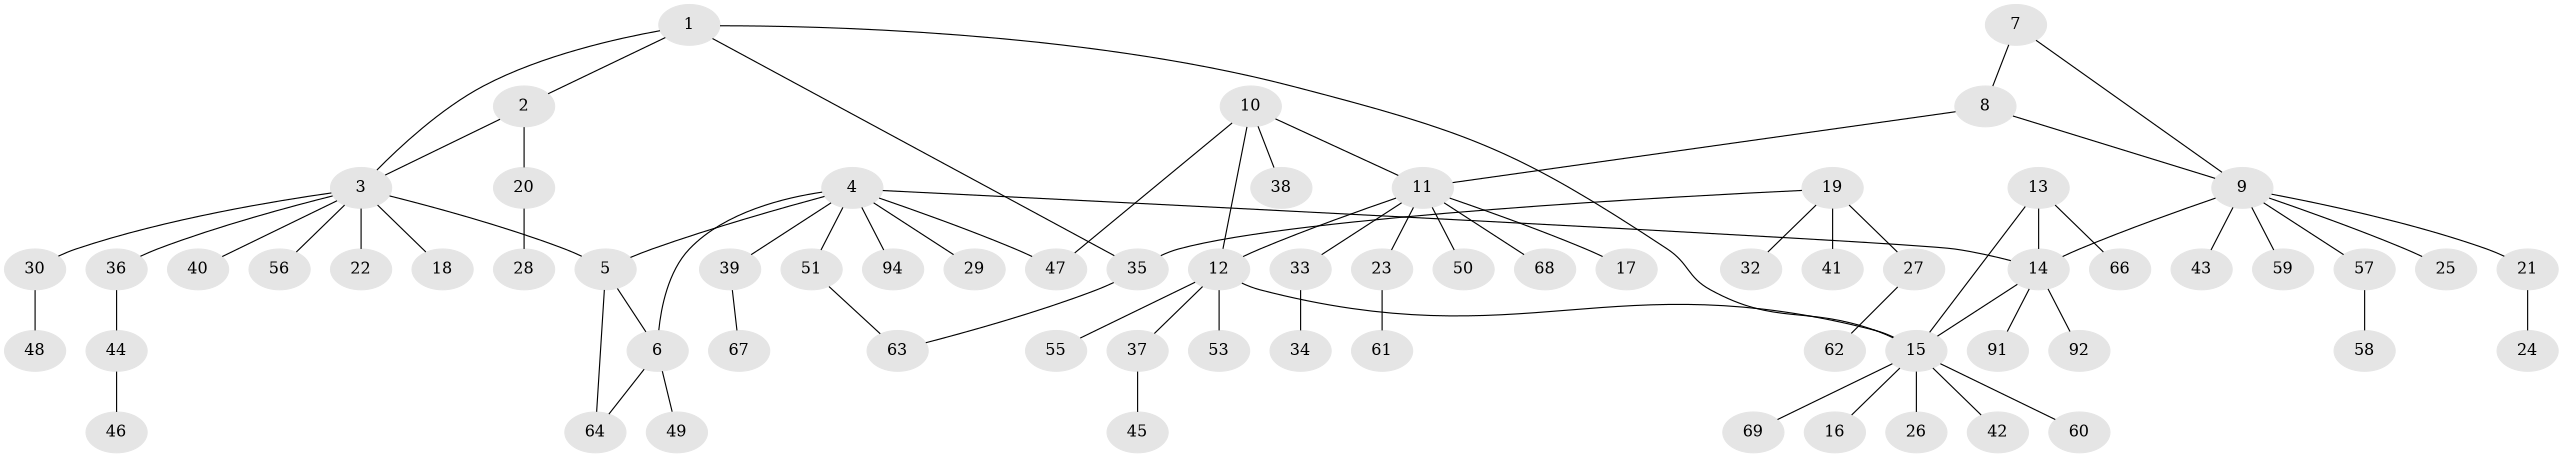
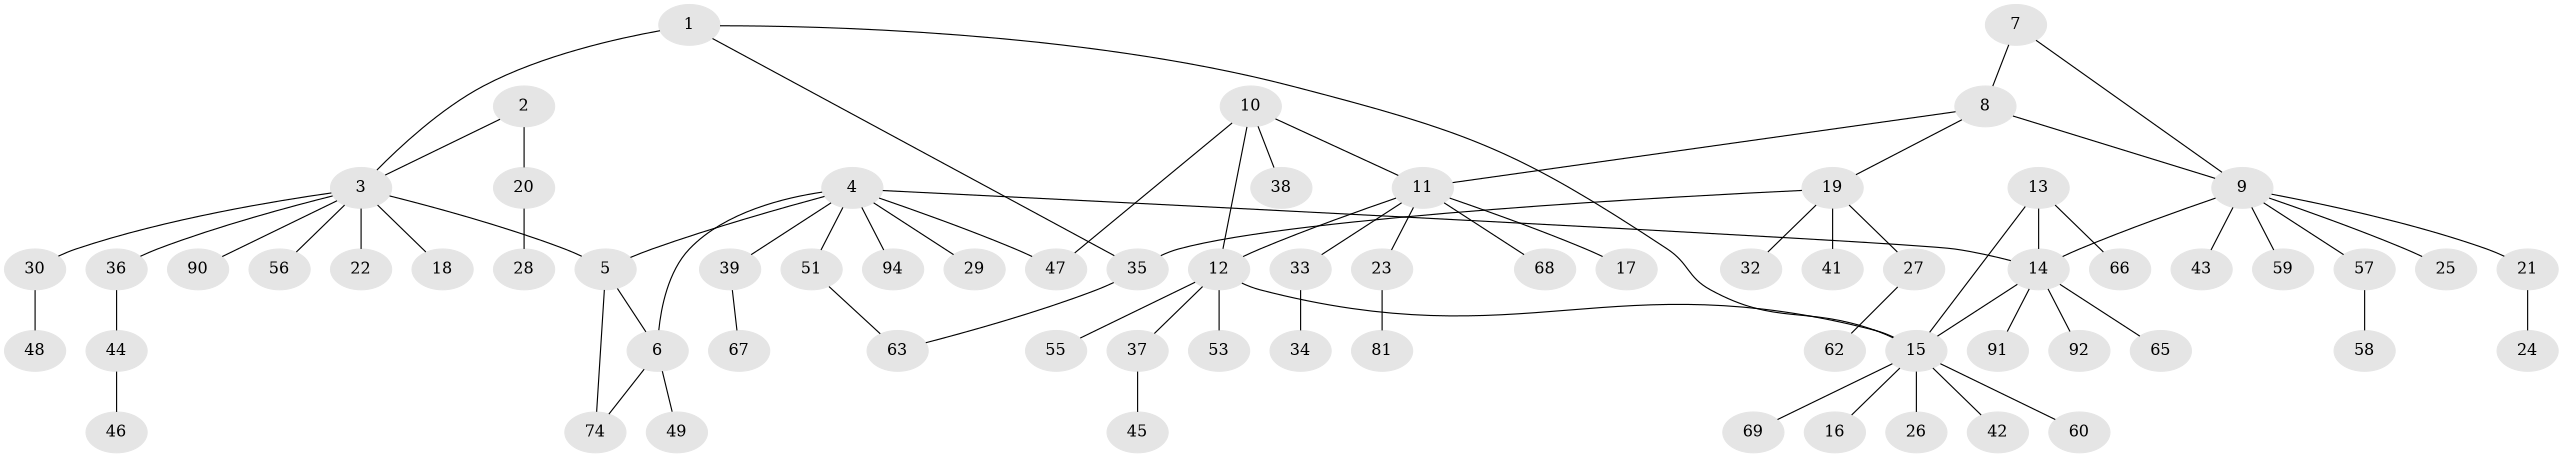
(607, 66) -> none
none -> (1909, 147)
(198, 269) -> (198, 269)
(1464, 269) -> none
(1382, 351) -> (1382, 351)
none -> (2161, 351)
(595, 432) -> (595, 432)
